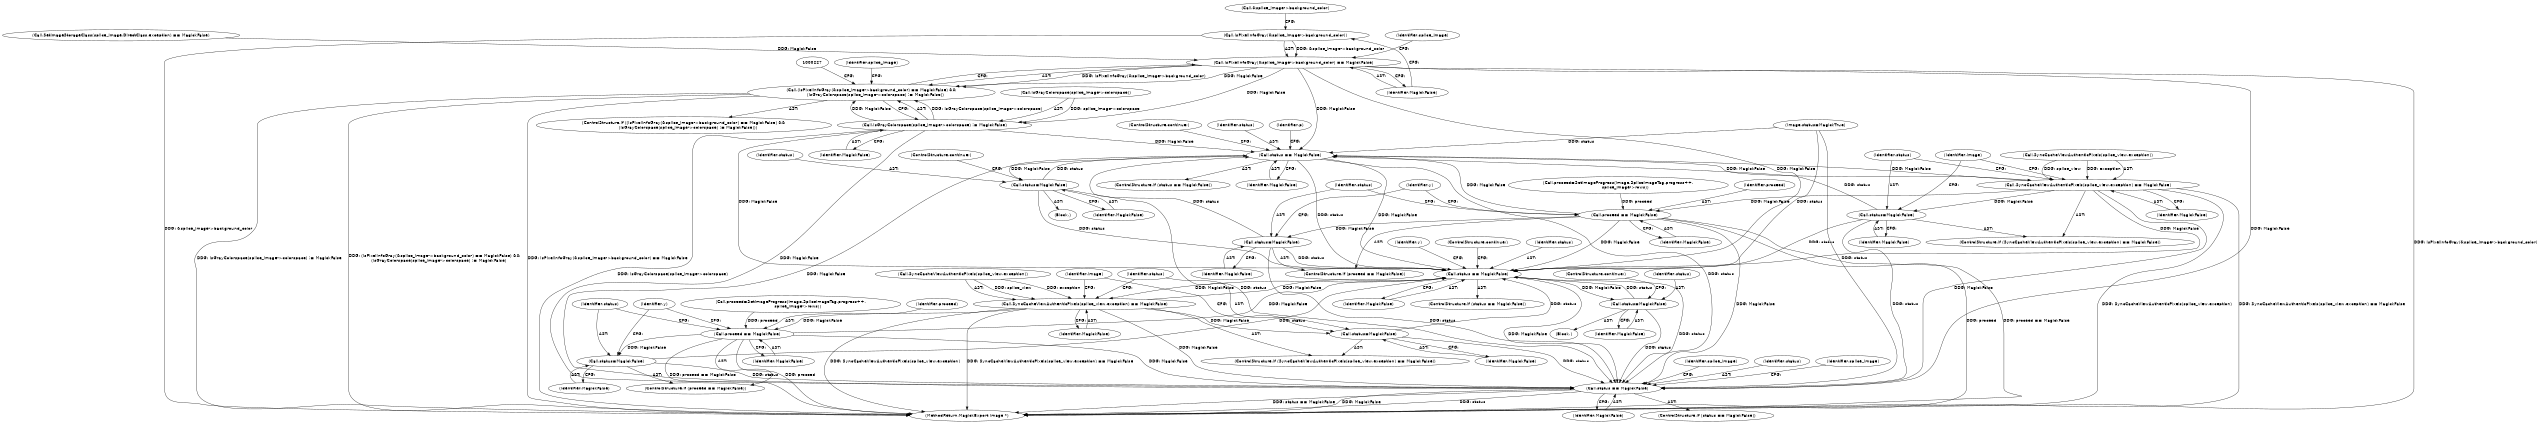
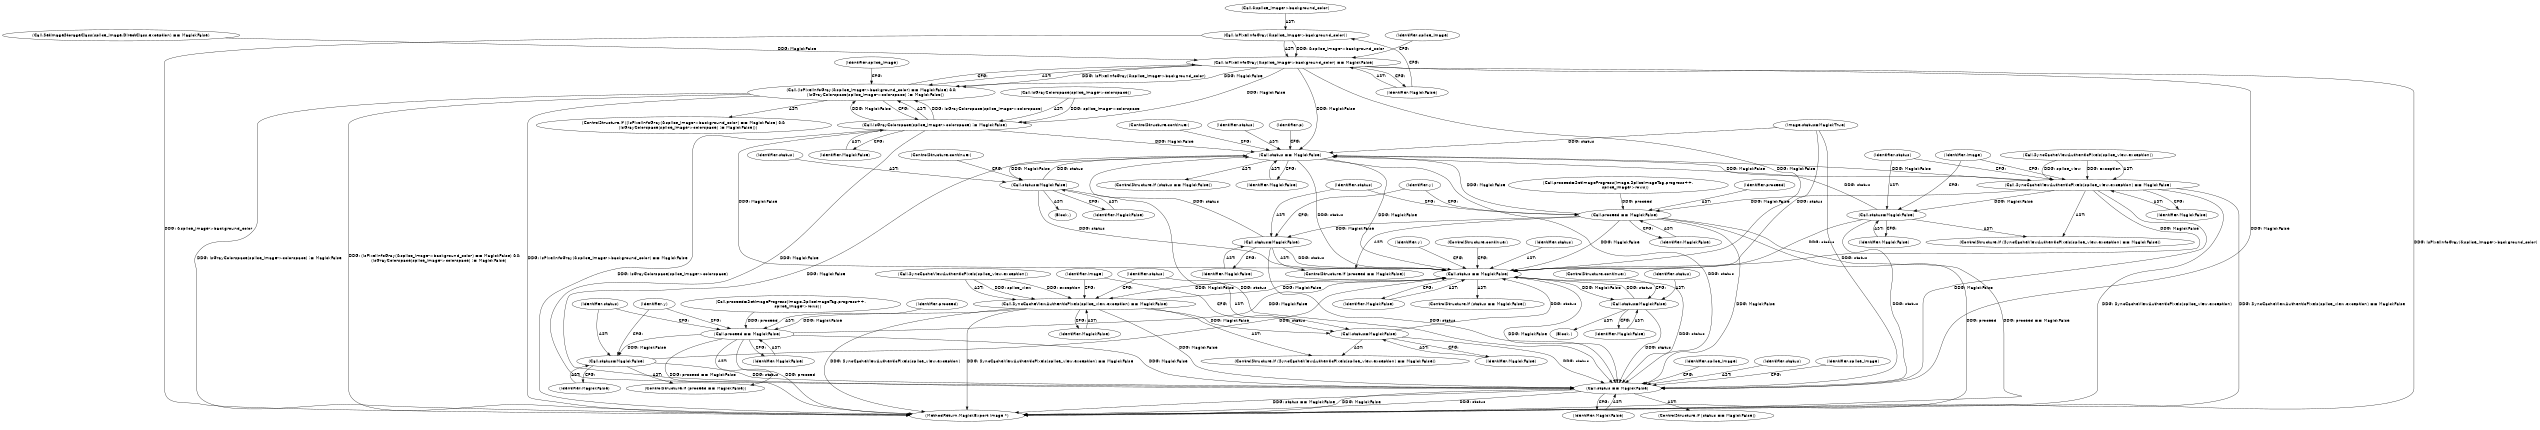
(1291, 22) -> (1291, 22)
(812, 62) -> none
